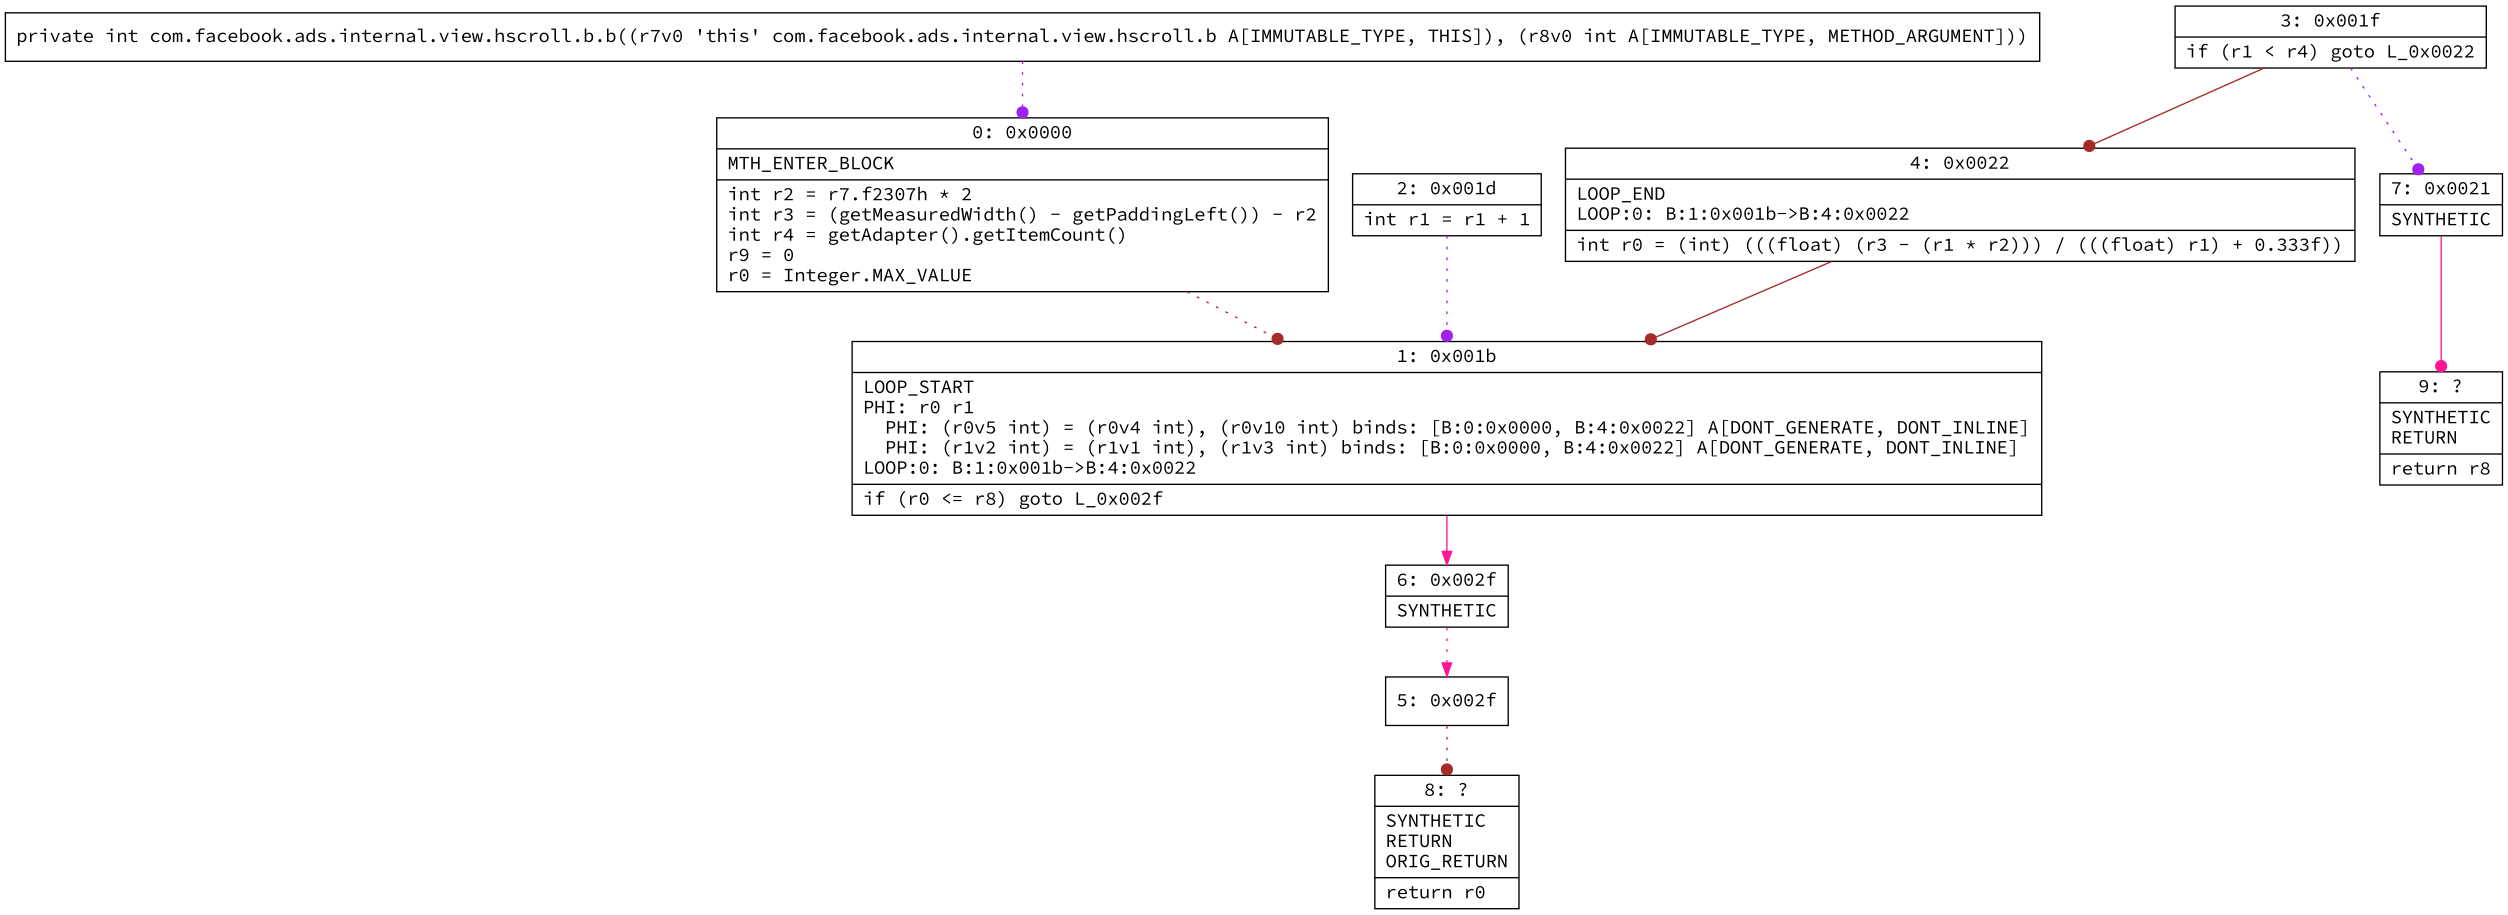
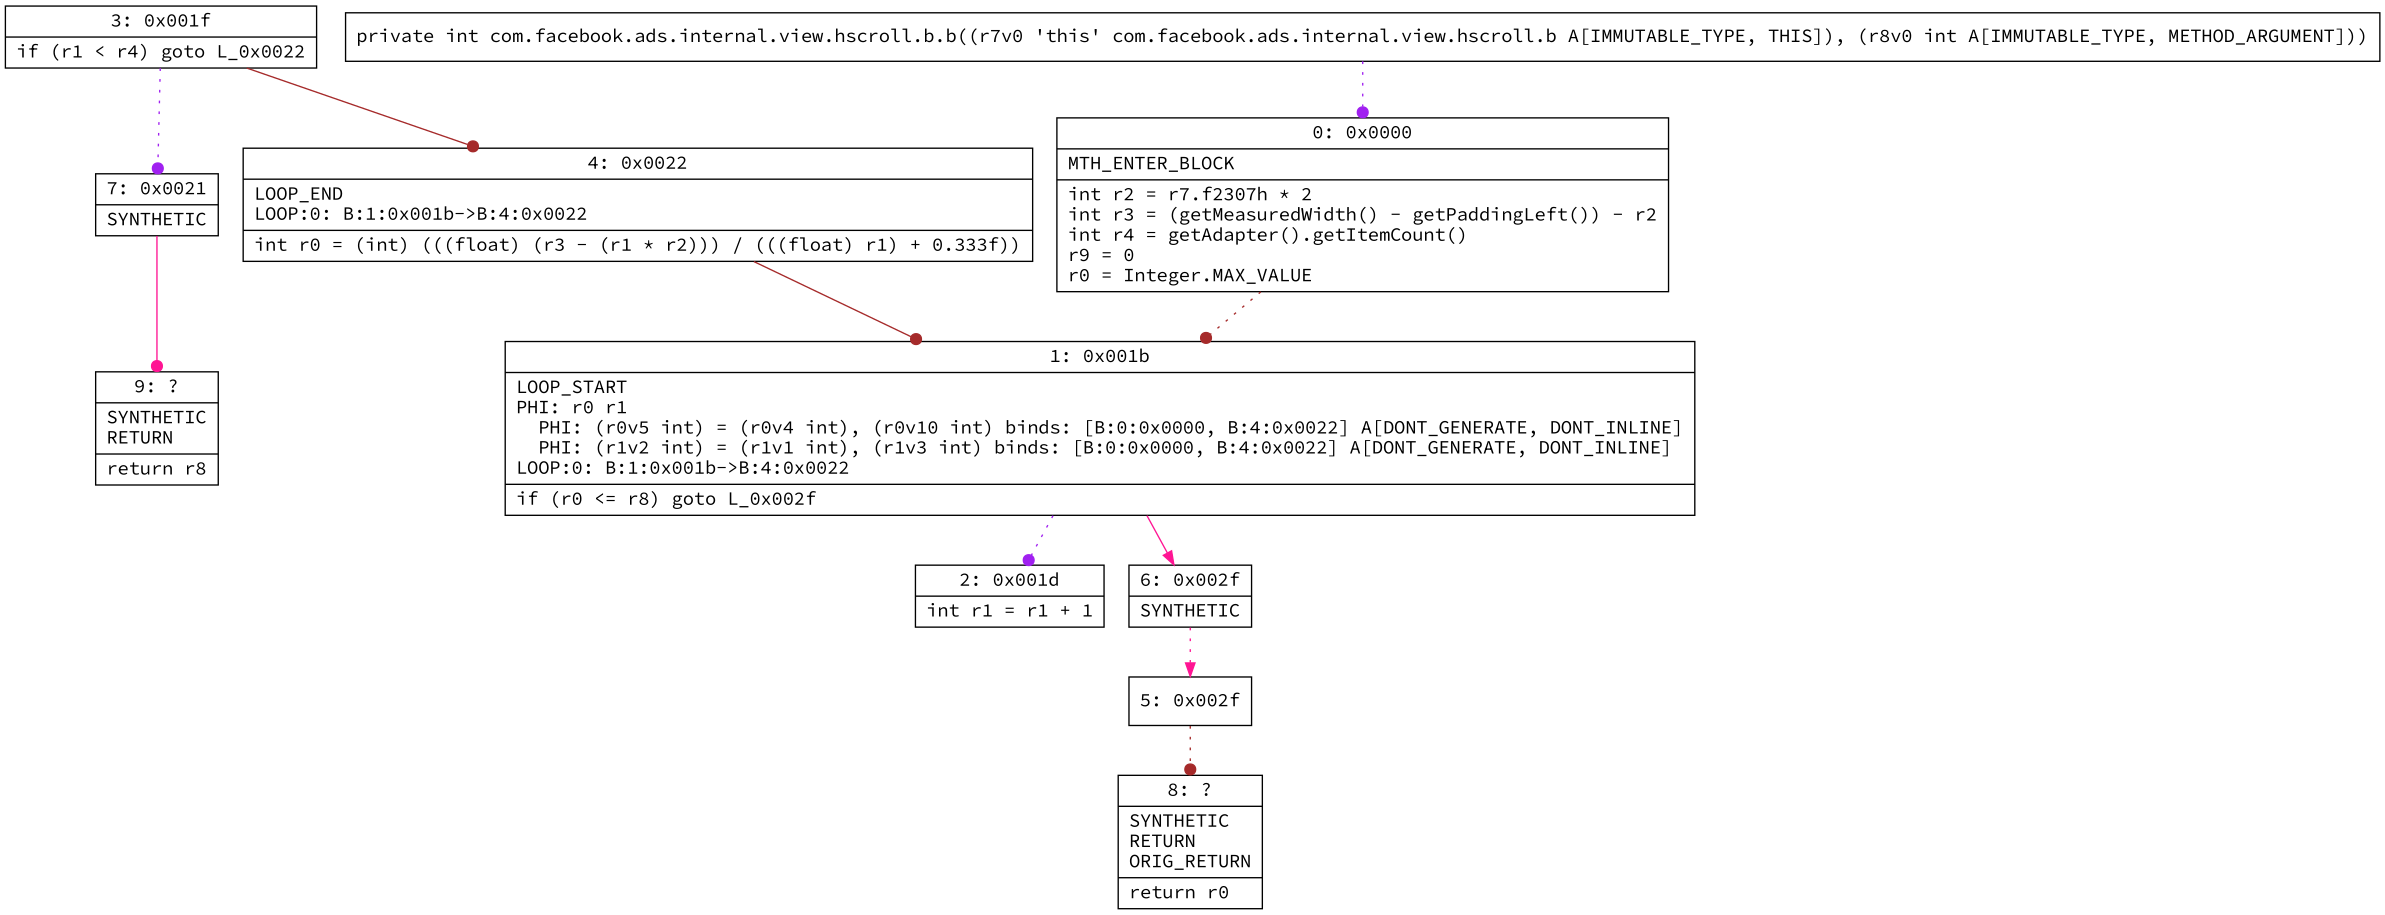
(1447, 283) -> (1042, 535)
